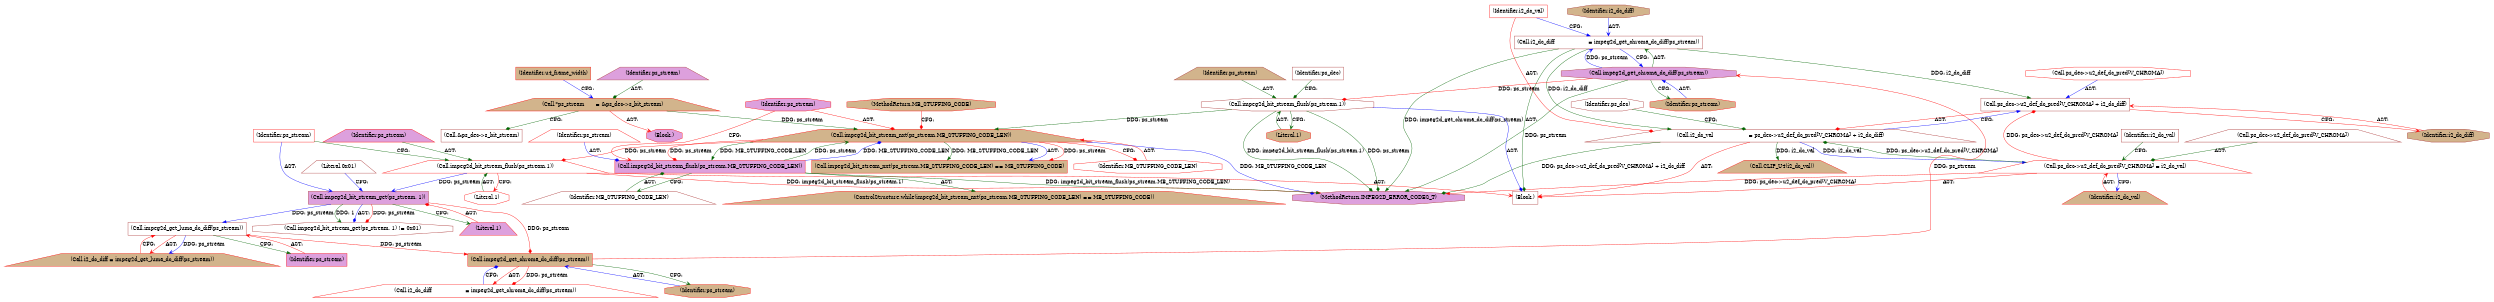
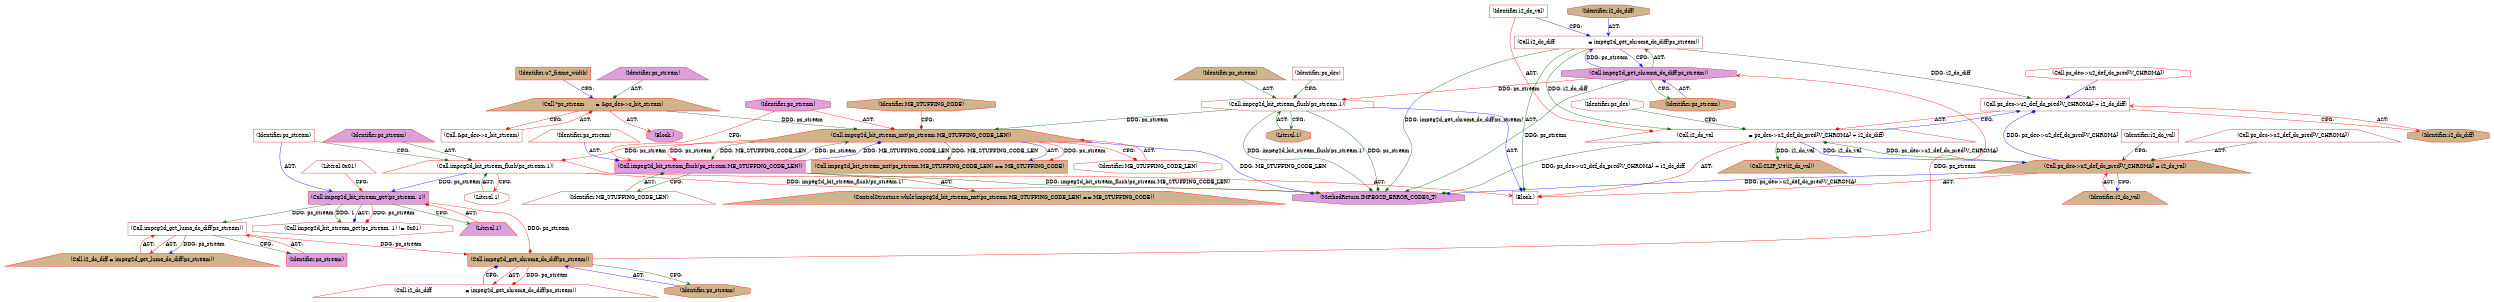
(553, 74) -> (553, 74)
(921, 105) -> (921, 105)
(544, 120) -> (544, 120)
none -> (556, 124)
(2011, 146) -> (2011, 146)
(2115, 167) -> (2115, 167)
(352, 181) -> (352, 181)
(1715, 181) -> (1715, 181)
(279, 213) -> (279, 213)
(150, 244) -> (150, 244)
